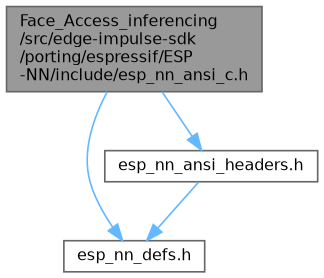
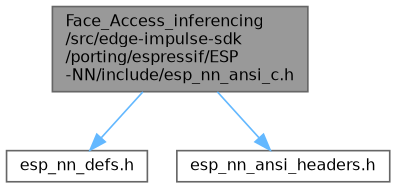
(178, 205) -> none
